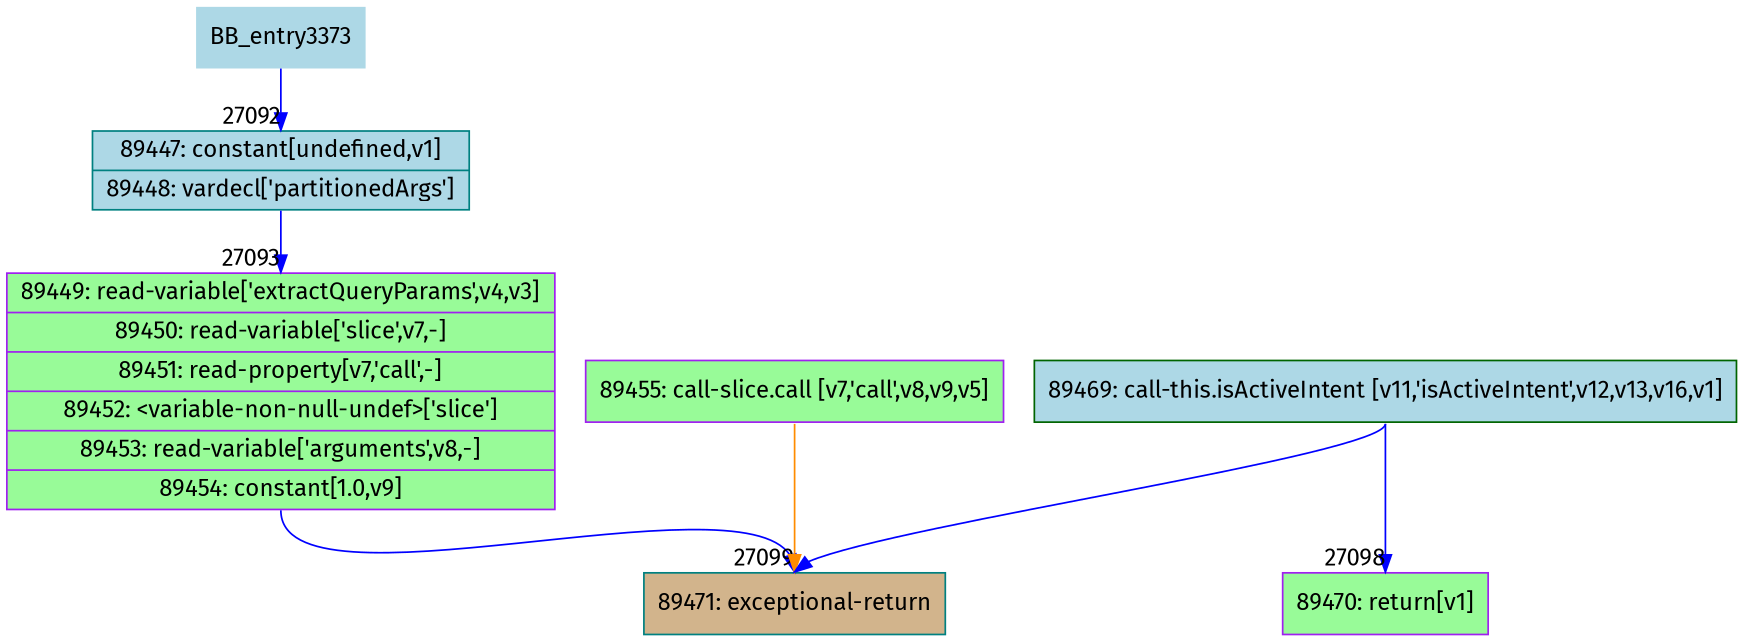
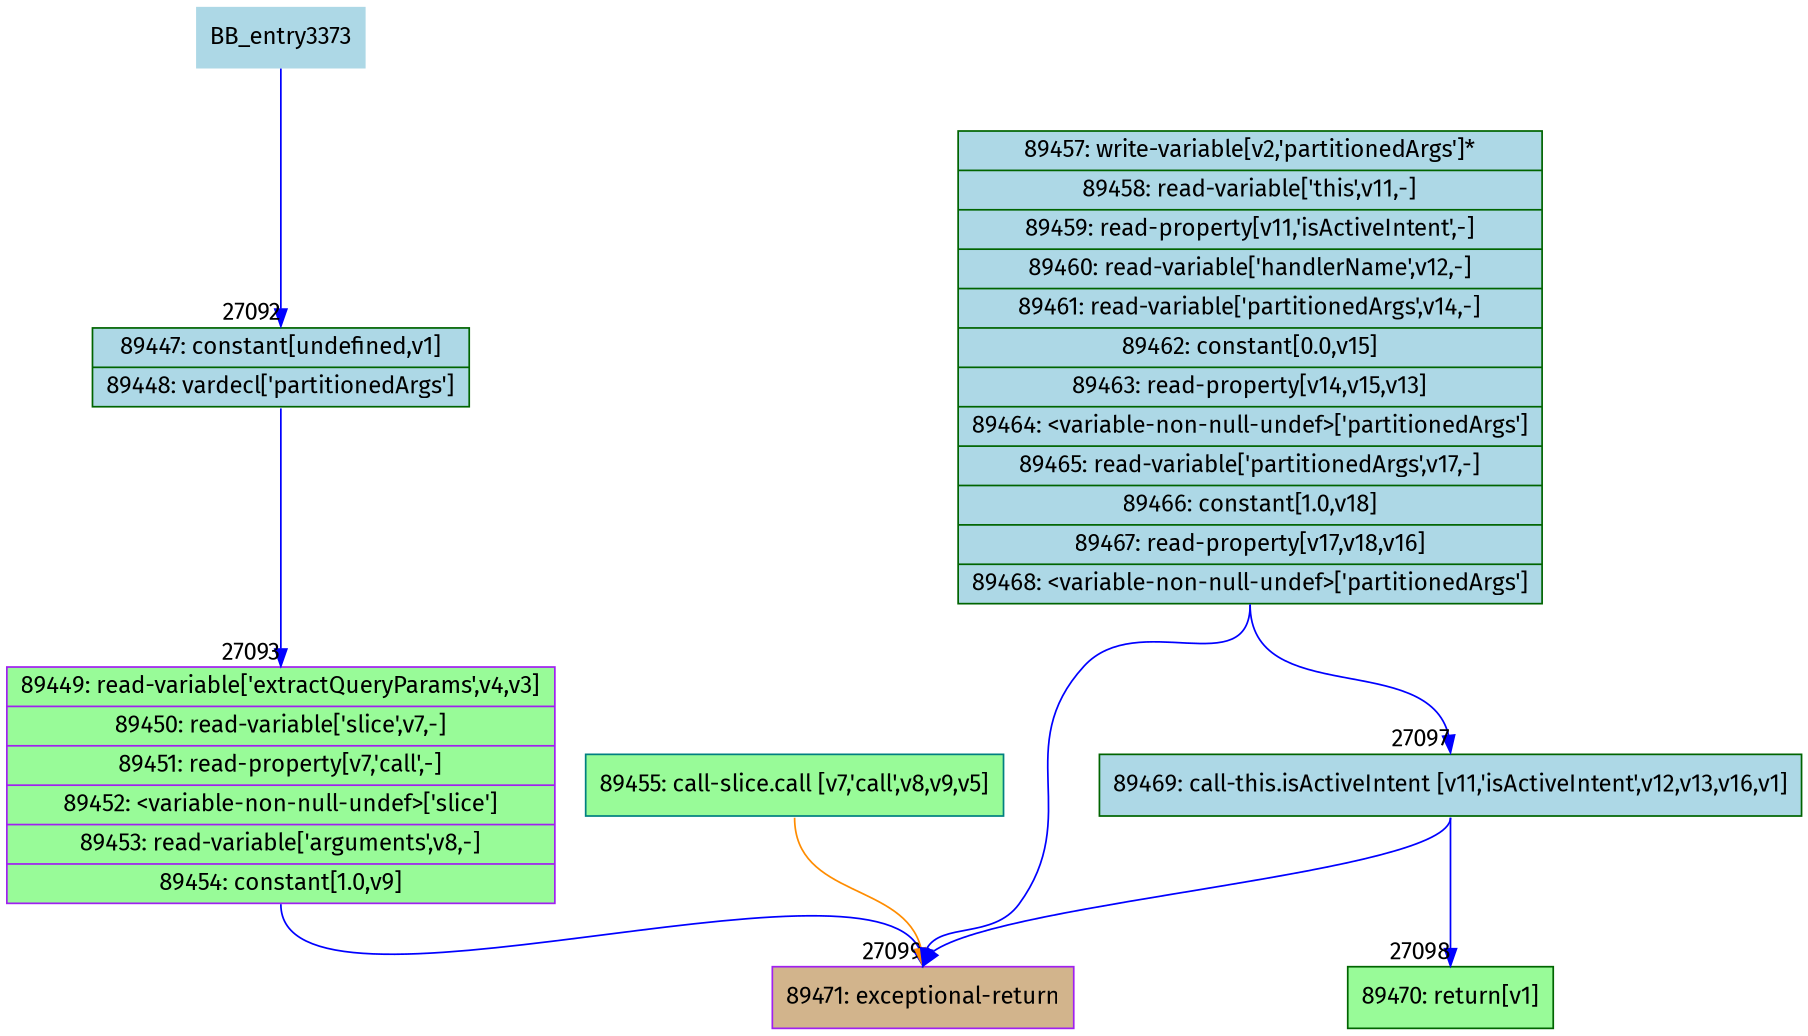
(281, 170) -> (281, 367)
none -> (1250, 367)
(795, 391) -> (795, 785)
(795, 604) -> (923, 998)
(1385, 604) -> (1450, 998)
